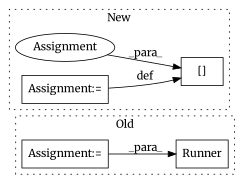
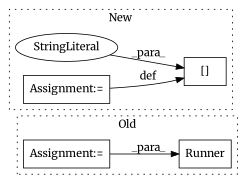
(65, 47) -> (67, 47)
